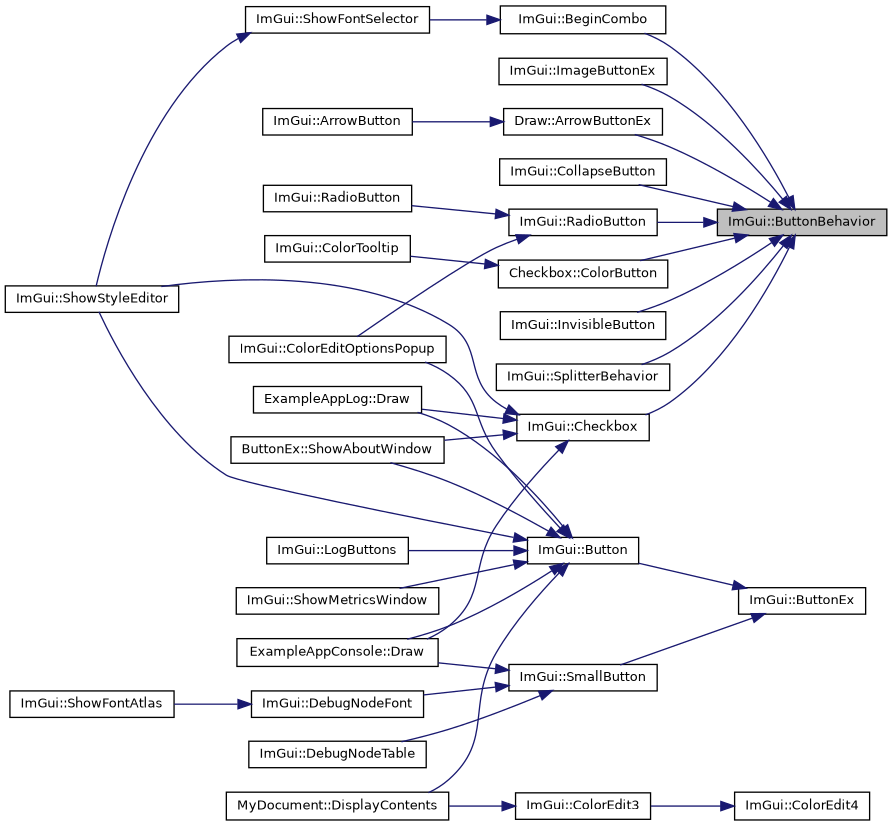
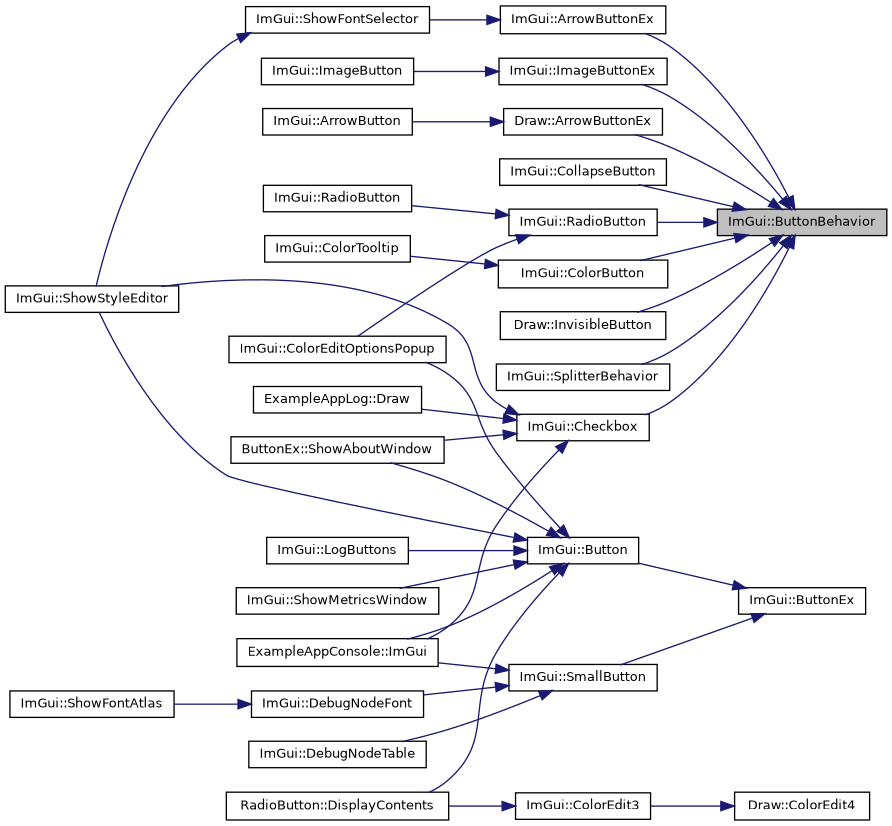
(583, 20) -> (583, 20)
none -> (338, 71)
(583, 274) -> (583, 274)
(583, 326) -> (583, 326)
(480, 445) -> none
(338, 653) -> (338, 653)
(338, 806) -> (338, 806)
(802, 806) -> (802, 806)
